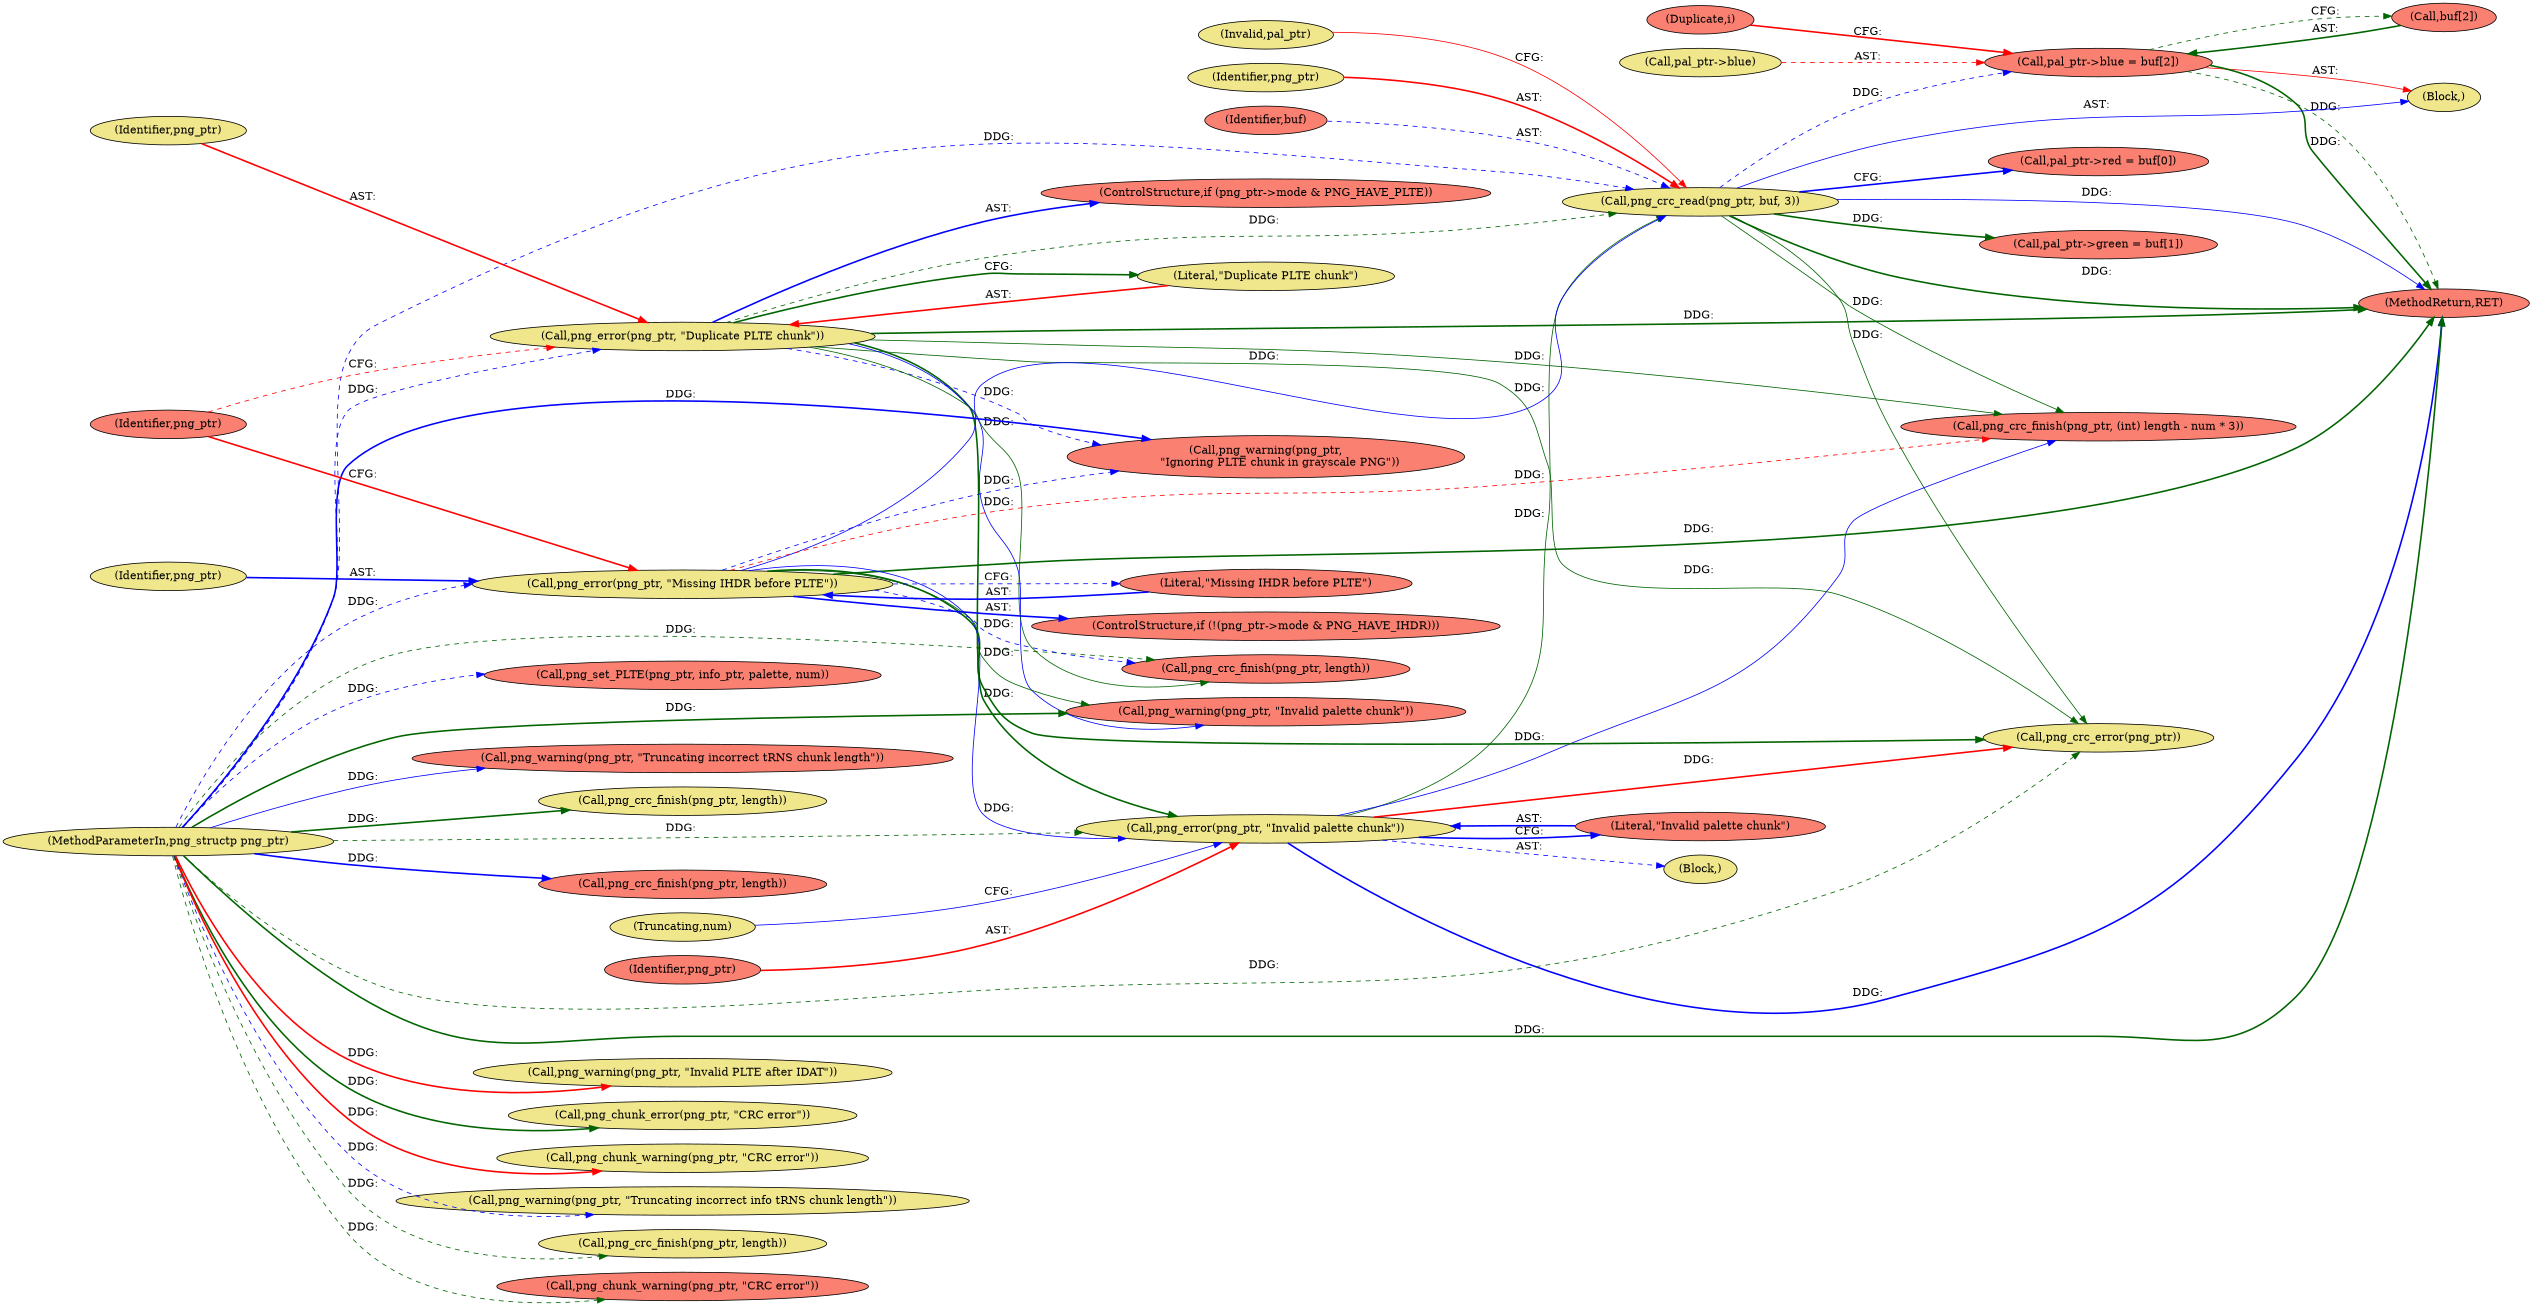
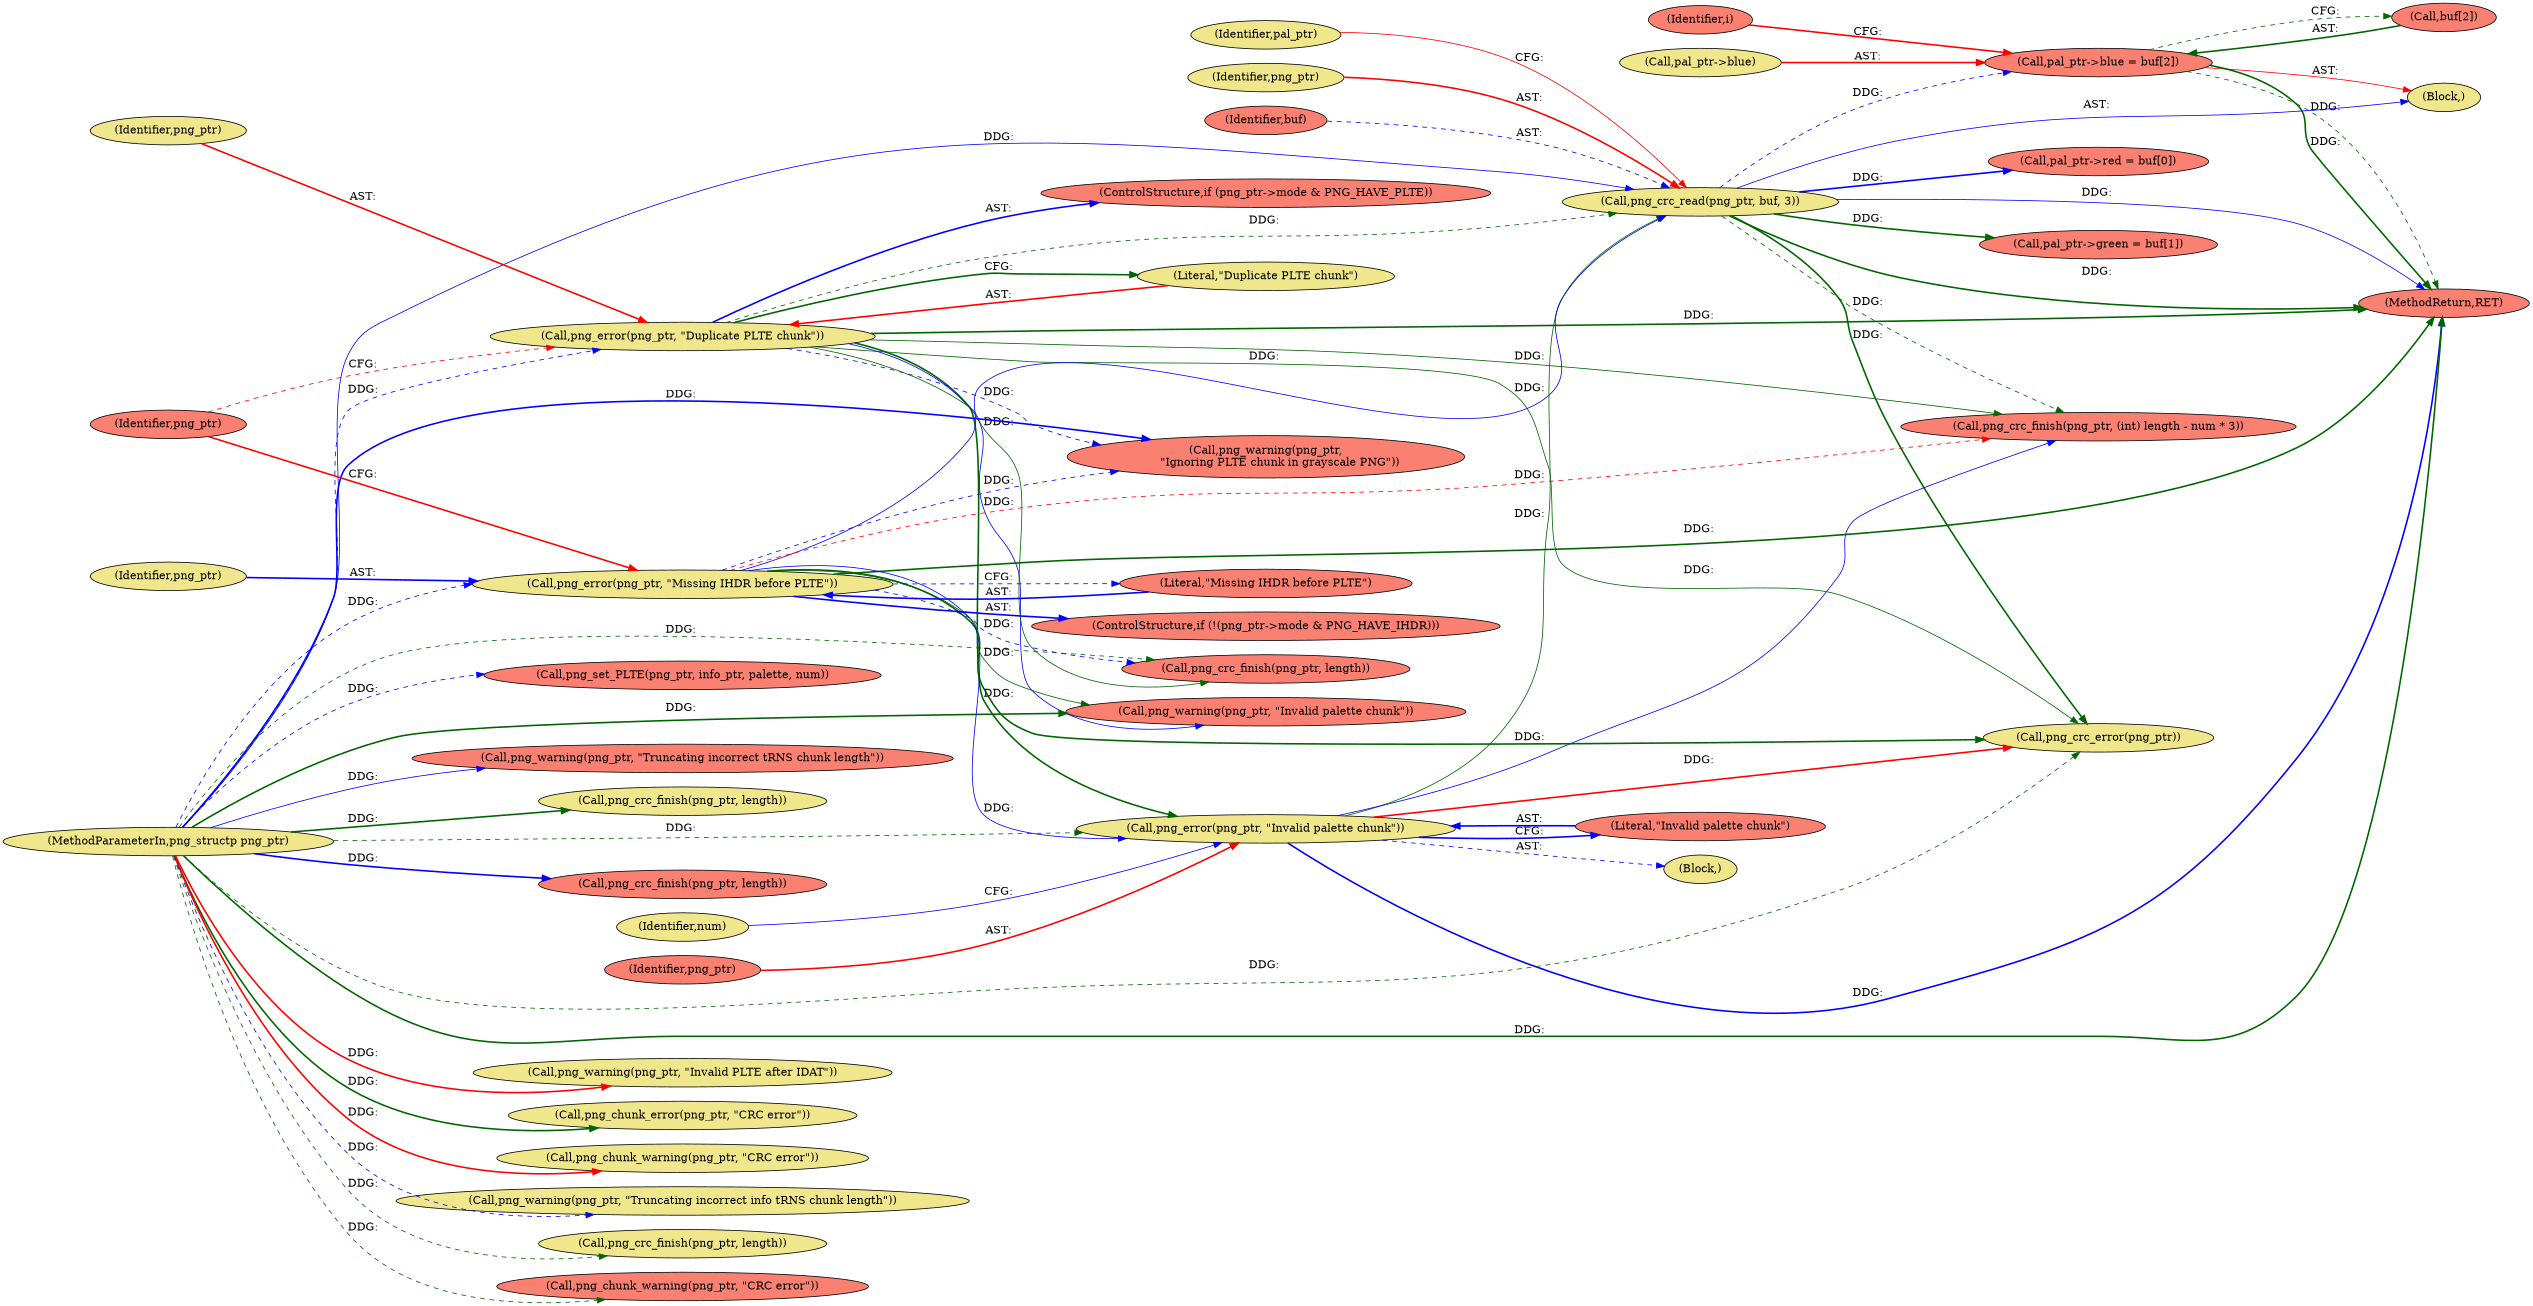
(1700, 20) -> (1700, 20)
(1266, 35) -> (1266, 35)
(1879, 63) -> (1879, 63)
(1870, 178) -> (1870, 178)
(709, 189) -> (709, 189)
(1891, 330) -> (1891, 330)
(1907, 459) -> (1907, 459)
(683, 927) -> (683, 927)
